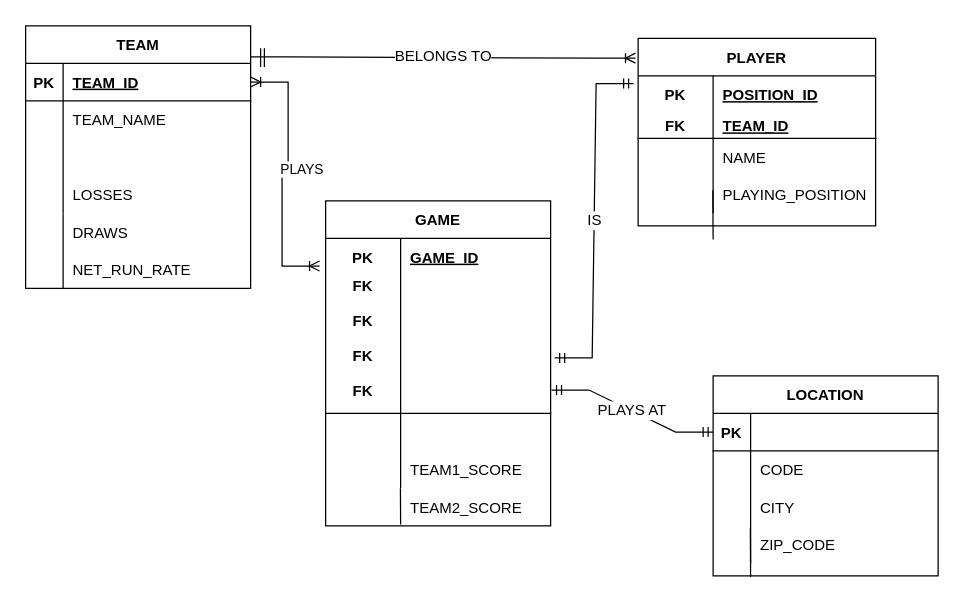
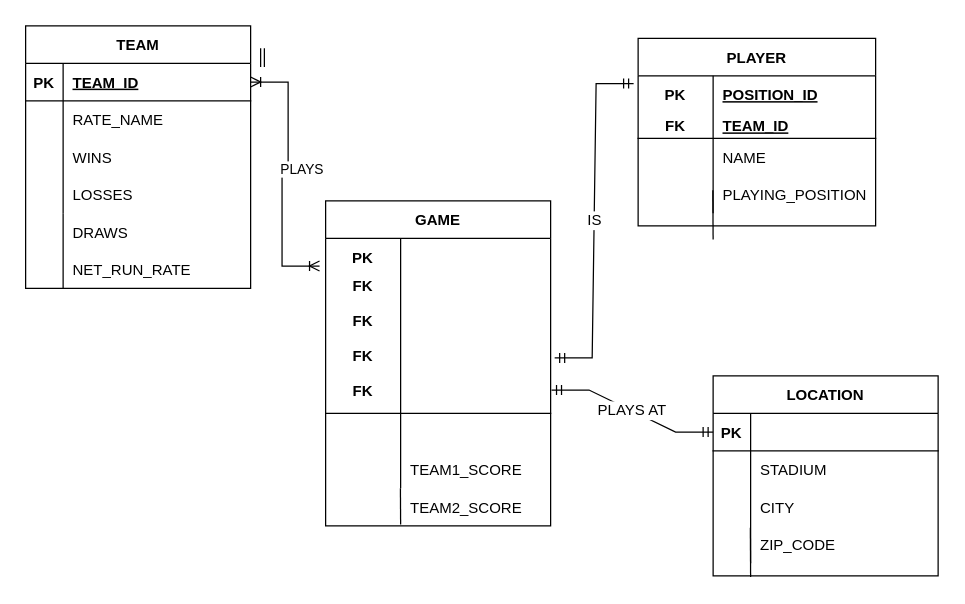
(451, 57) -> none
(110, 120) -> (110, 120)
none -> (157, 157)
(476, 257) -> none
(777, 470) -> (789, 470)
